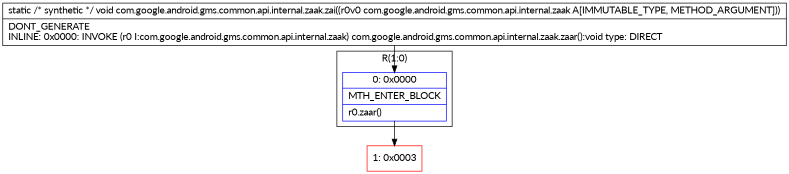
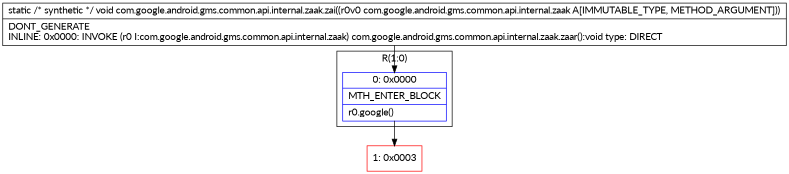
(365, 113) -> (371, 113)
